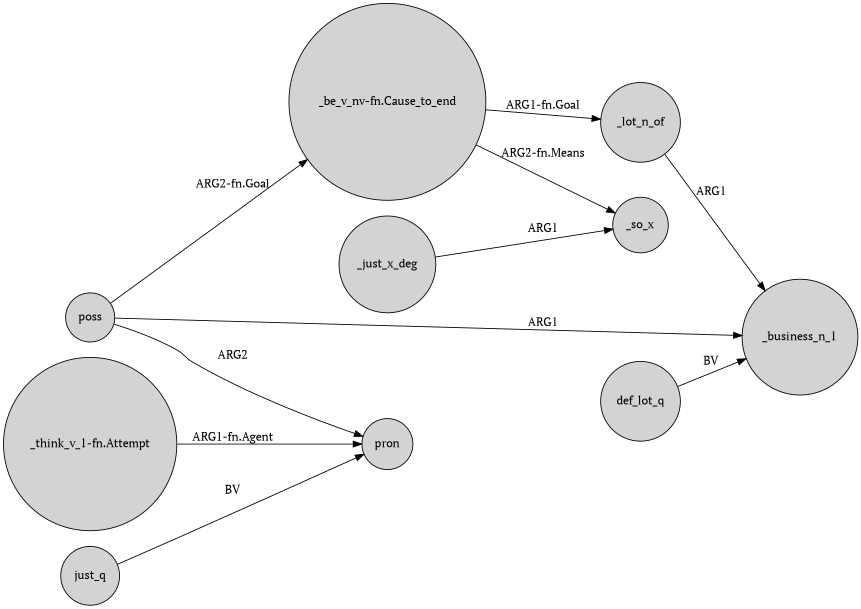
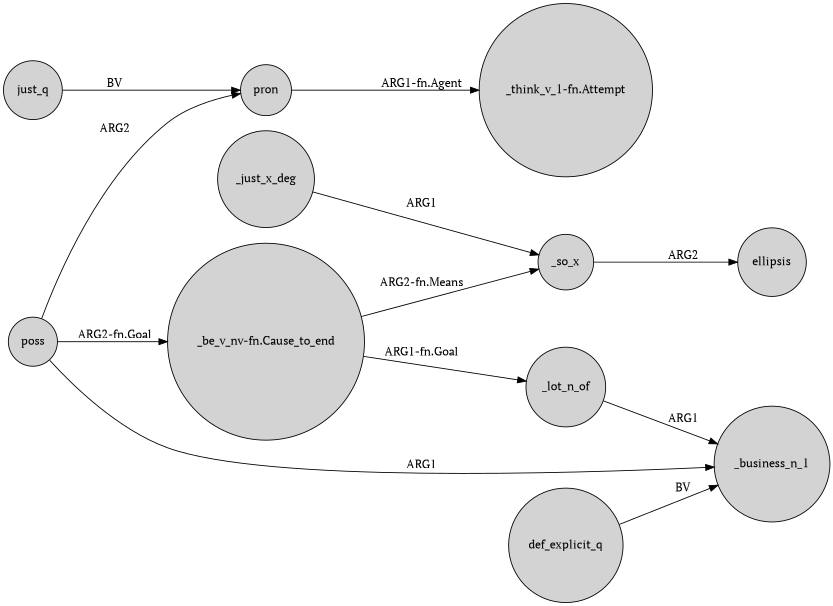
none -> (772, 262)
(641, 401) -> (566, 545)
(265, 444) -> (381, 90)
